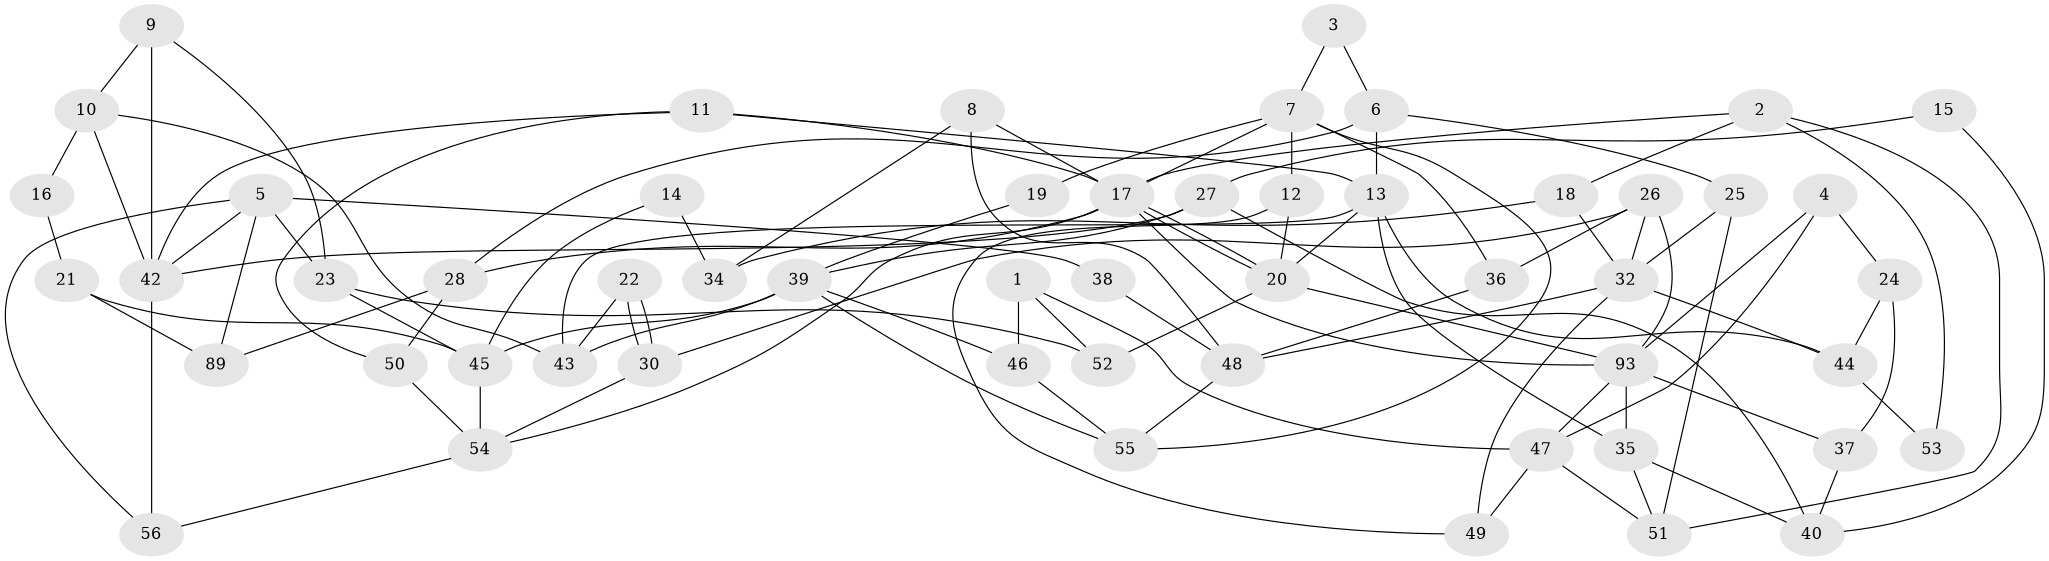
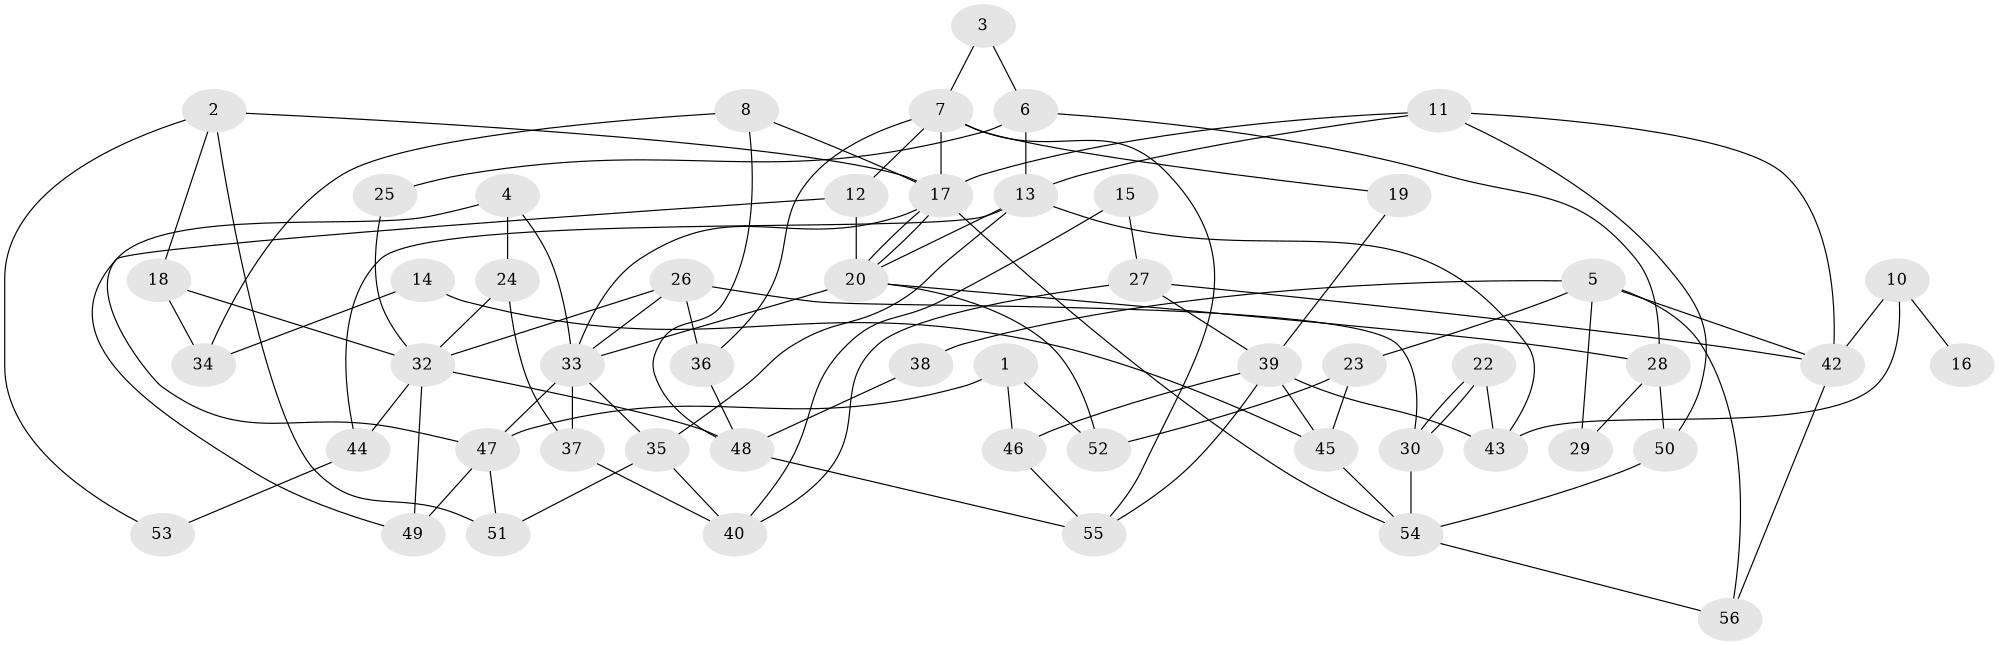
(152, 26) -> none
(793, 247) -> (1388, 329)
(67, 280) -> none
(1868, 323) -> (465, 323)
(216, 365) -> (1581, 450)
(1626, 365) -> (572, 365)
(1694, 380) -> none
